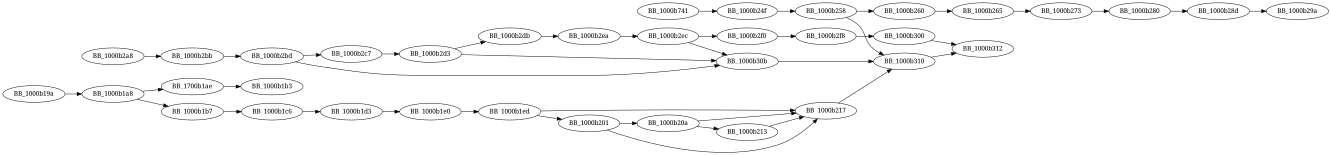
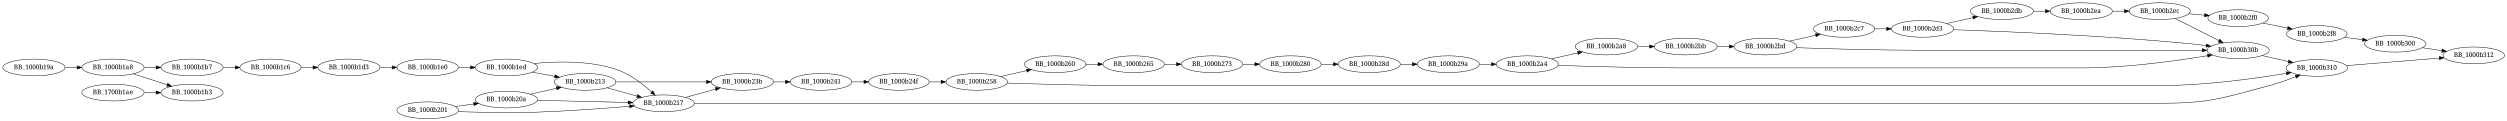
(668, 11) -> (821, 82)
none -> (1527, 64)
none -> (742, 82)
(150, 90) -> (150, 79)
(547, 117) -> (543, 74)
